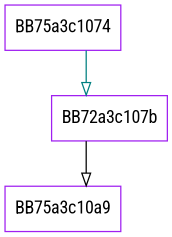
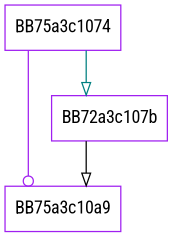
none -> (28, 113)
